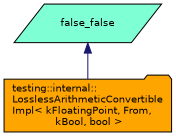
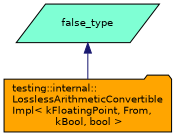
(88, 23) -> (88, 23)
